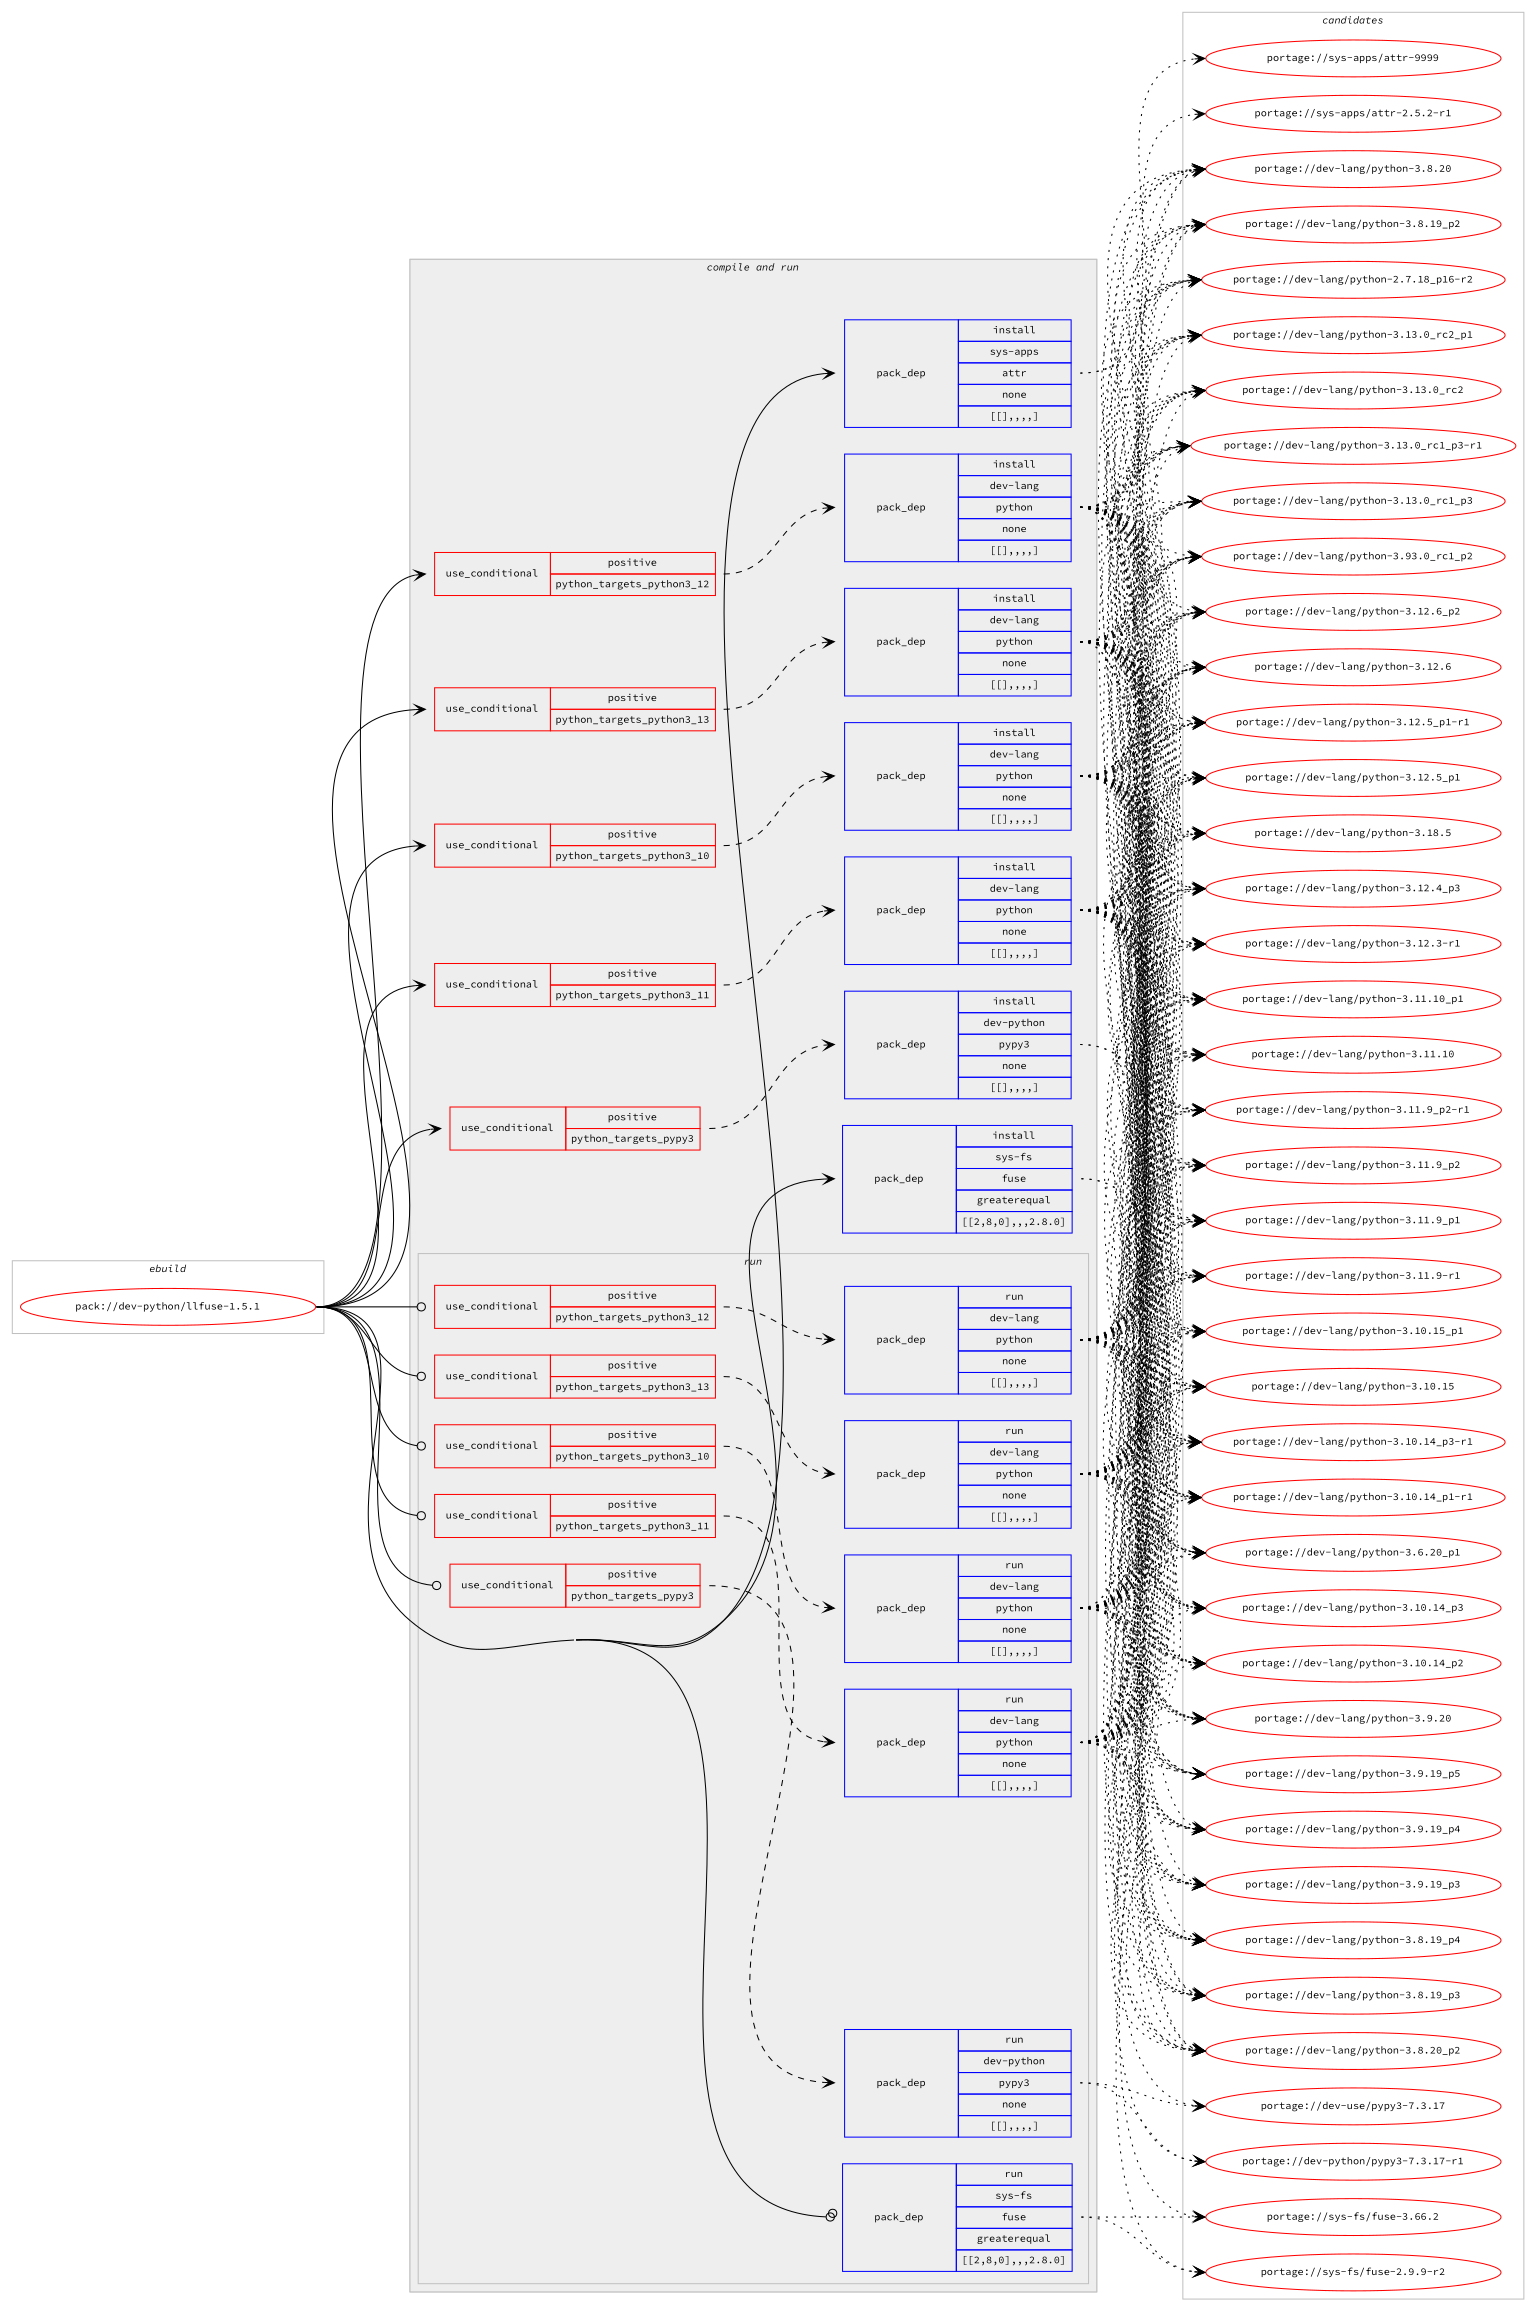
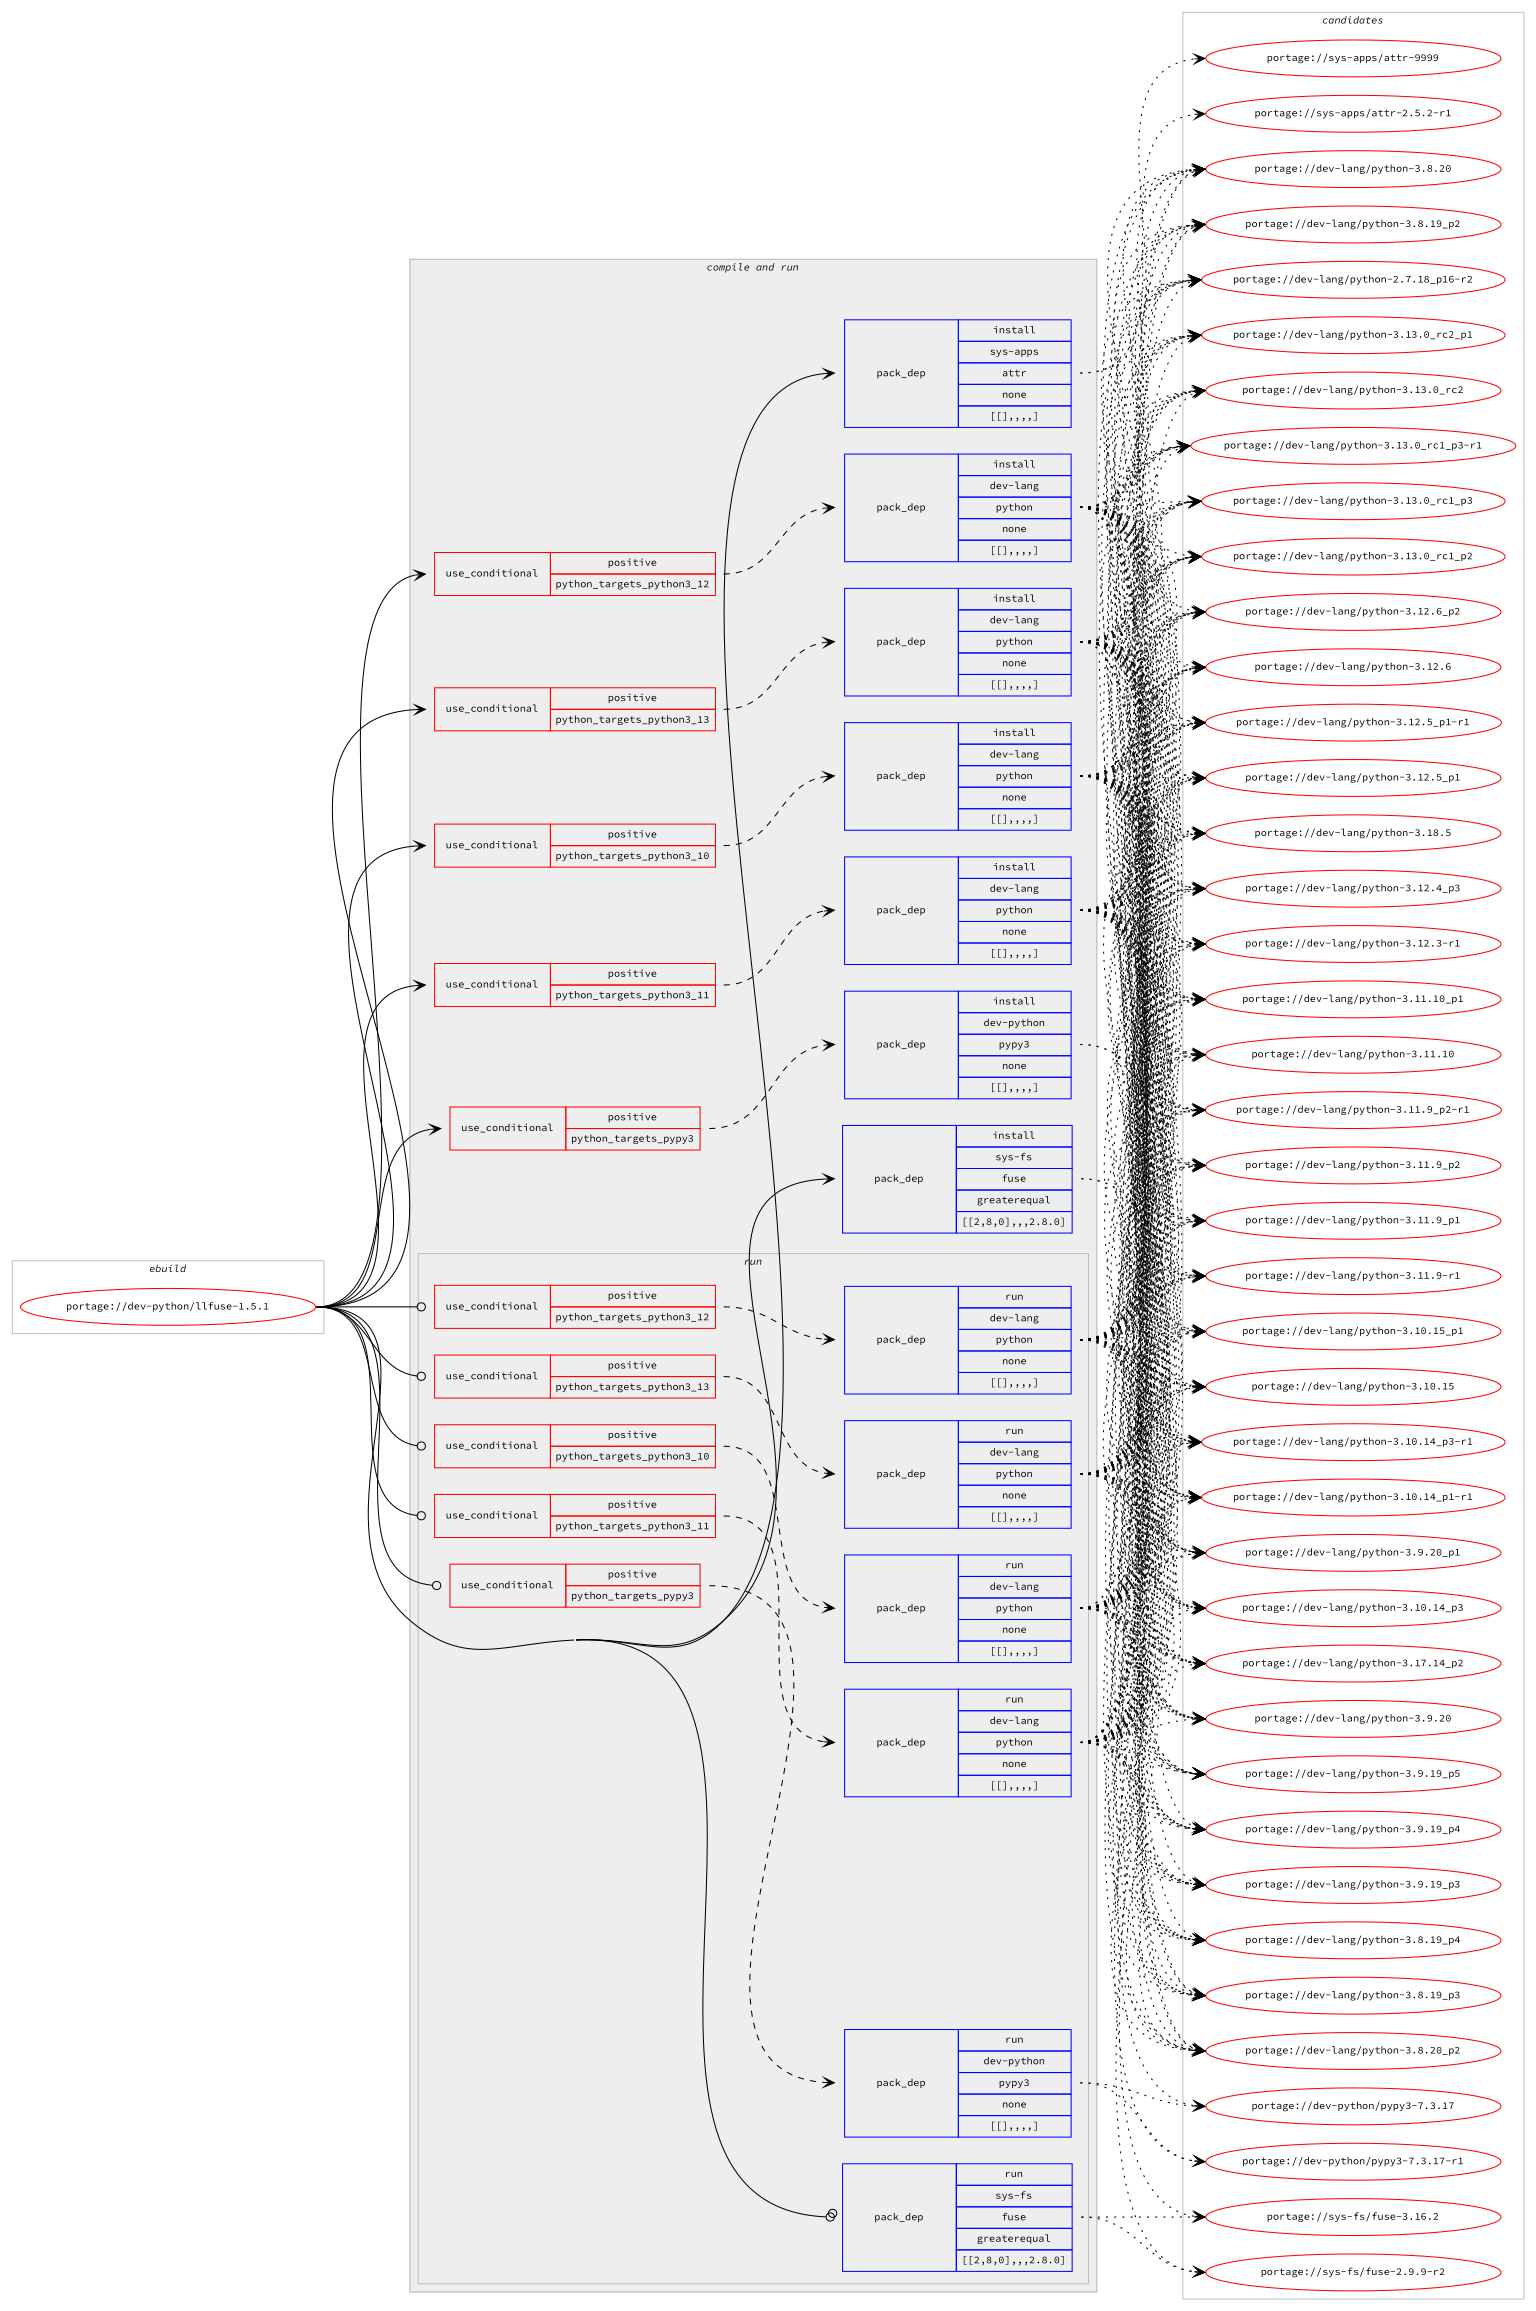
(1353, 557) -> (1353, 557)
(168, 1307) -> (168, 1307)
(1353, 1553) -> (1353, 1553)
(1353, 1664) -> (1353, 1664)
(1353, 2106) -> (1353, 2106)
(1353, 2217) -> (1353, 2217)
